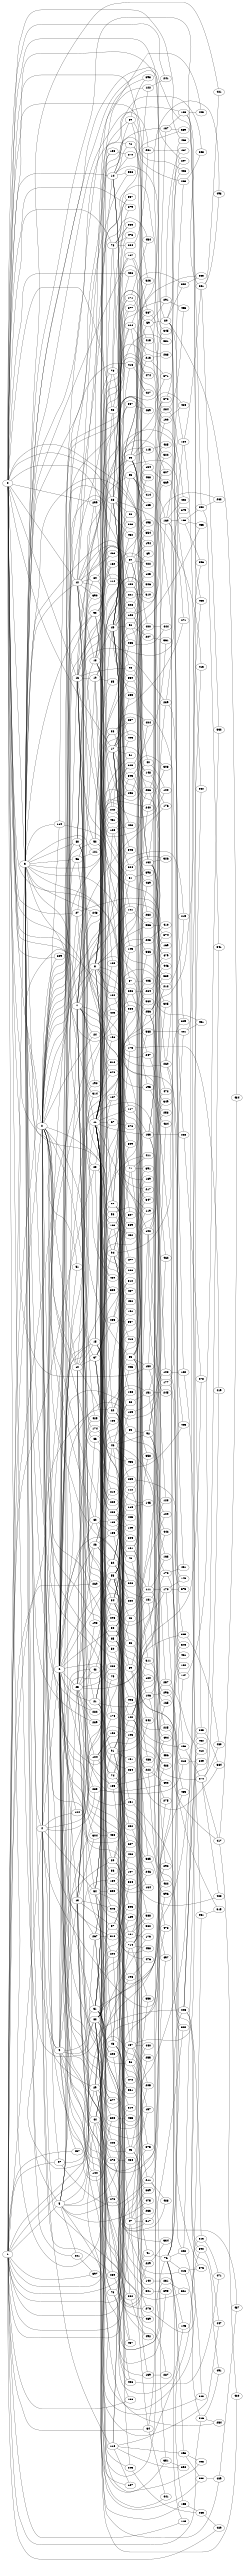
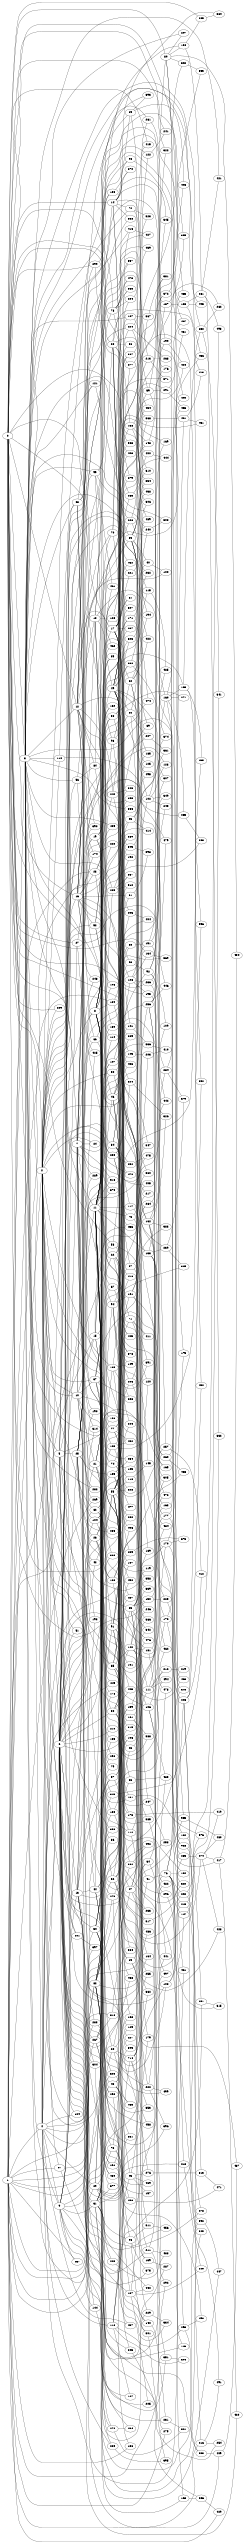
(130, 273) -> none
none -> (44, 848)
(184, 1135) -> (184, 1846)
(184, 2522) -> none
